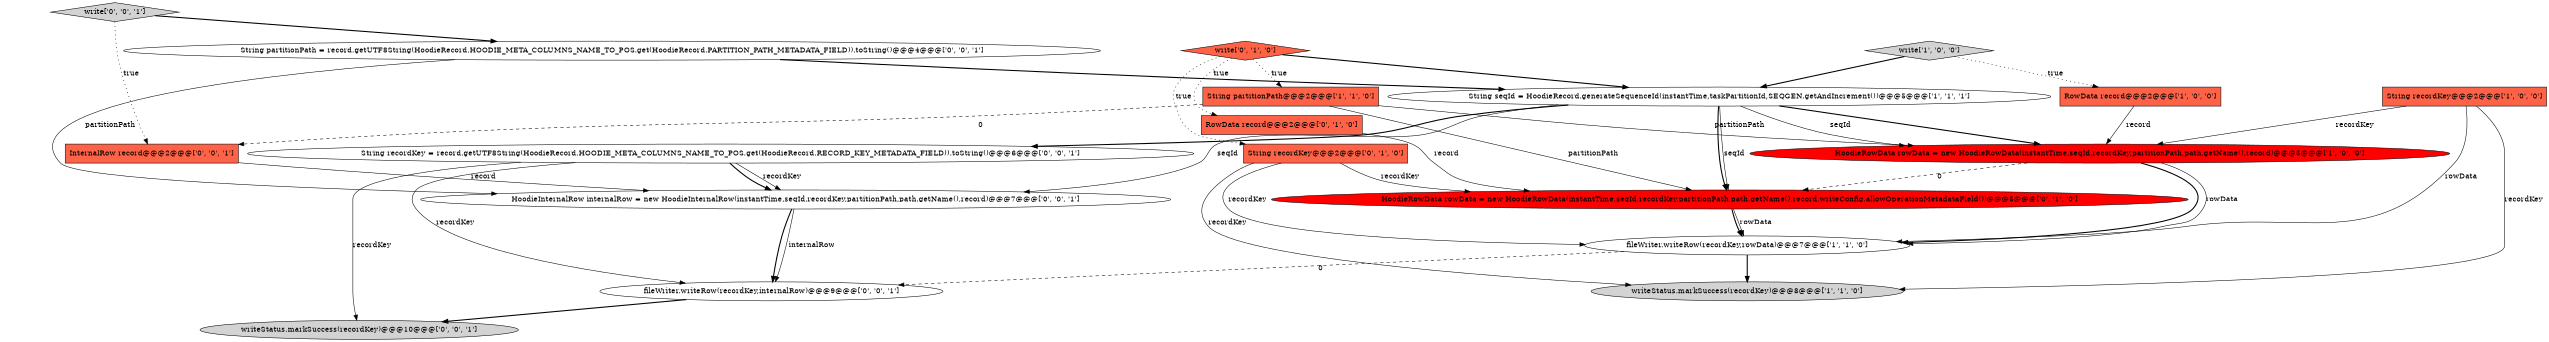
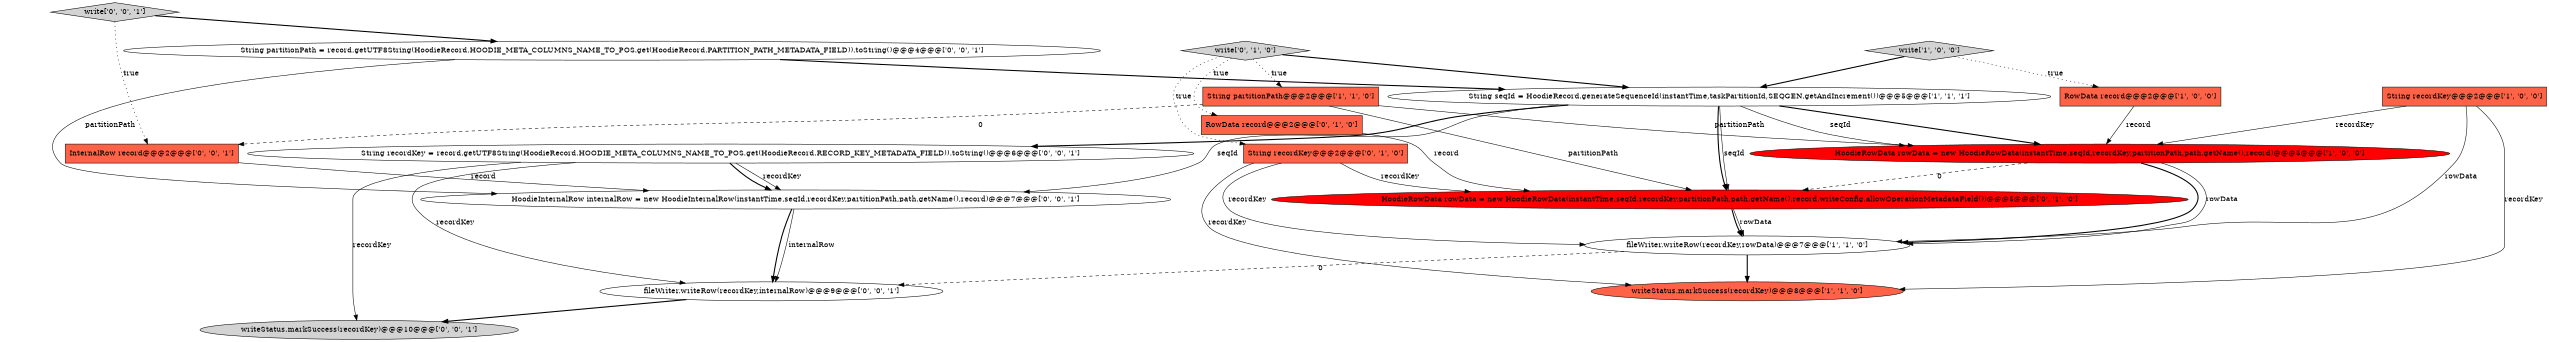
(1245, 51) -> (1245, 51)
(1747, 291) -> (1747, 291)
